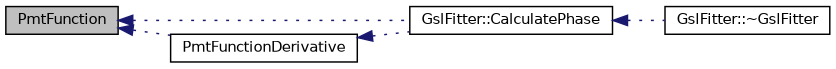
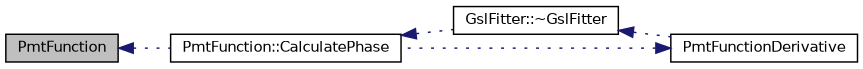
(511, 20) -> (286, 48)
(152, 33) -> (652, 35)
